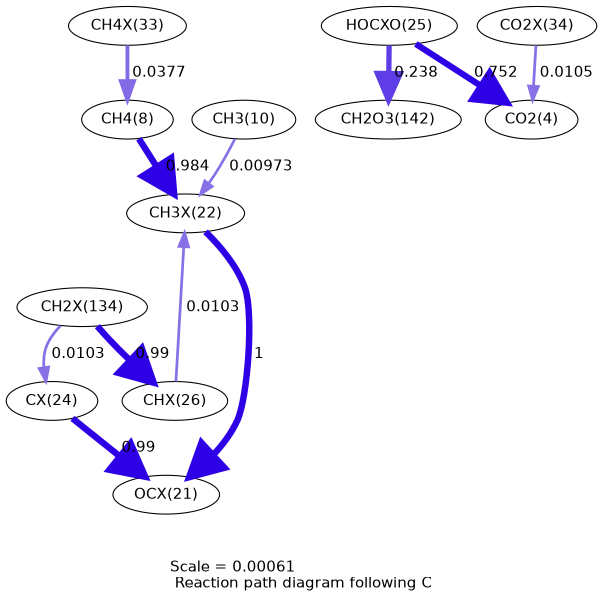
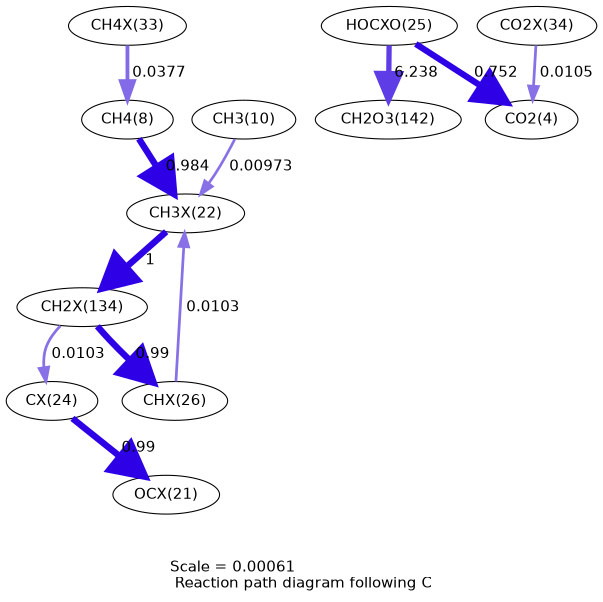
(414, 73) -> (414, 73)
(249, 341) -> (146, 249)
